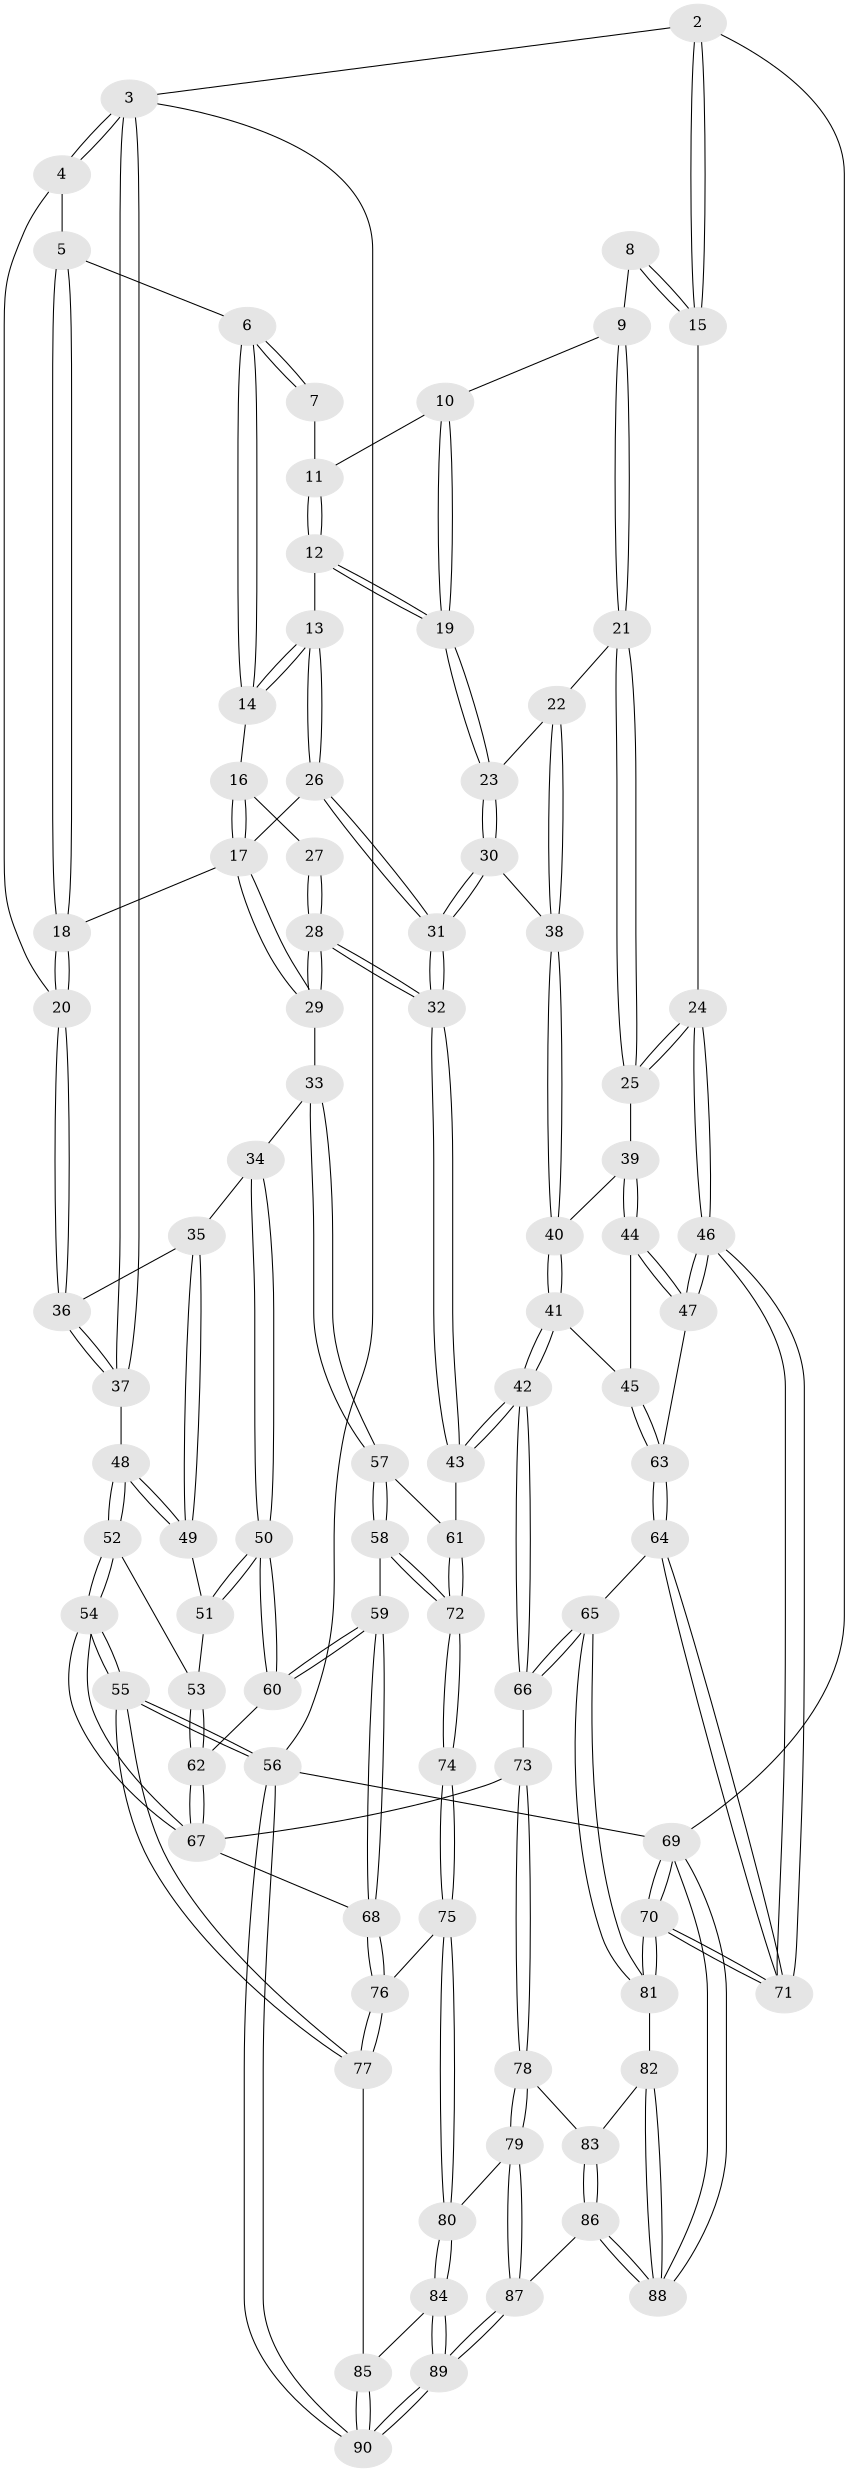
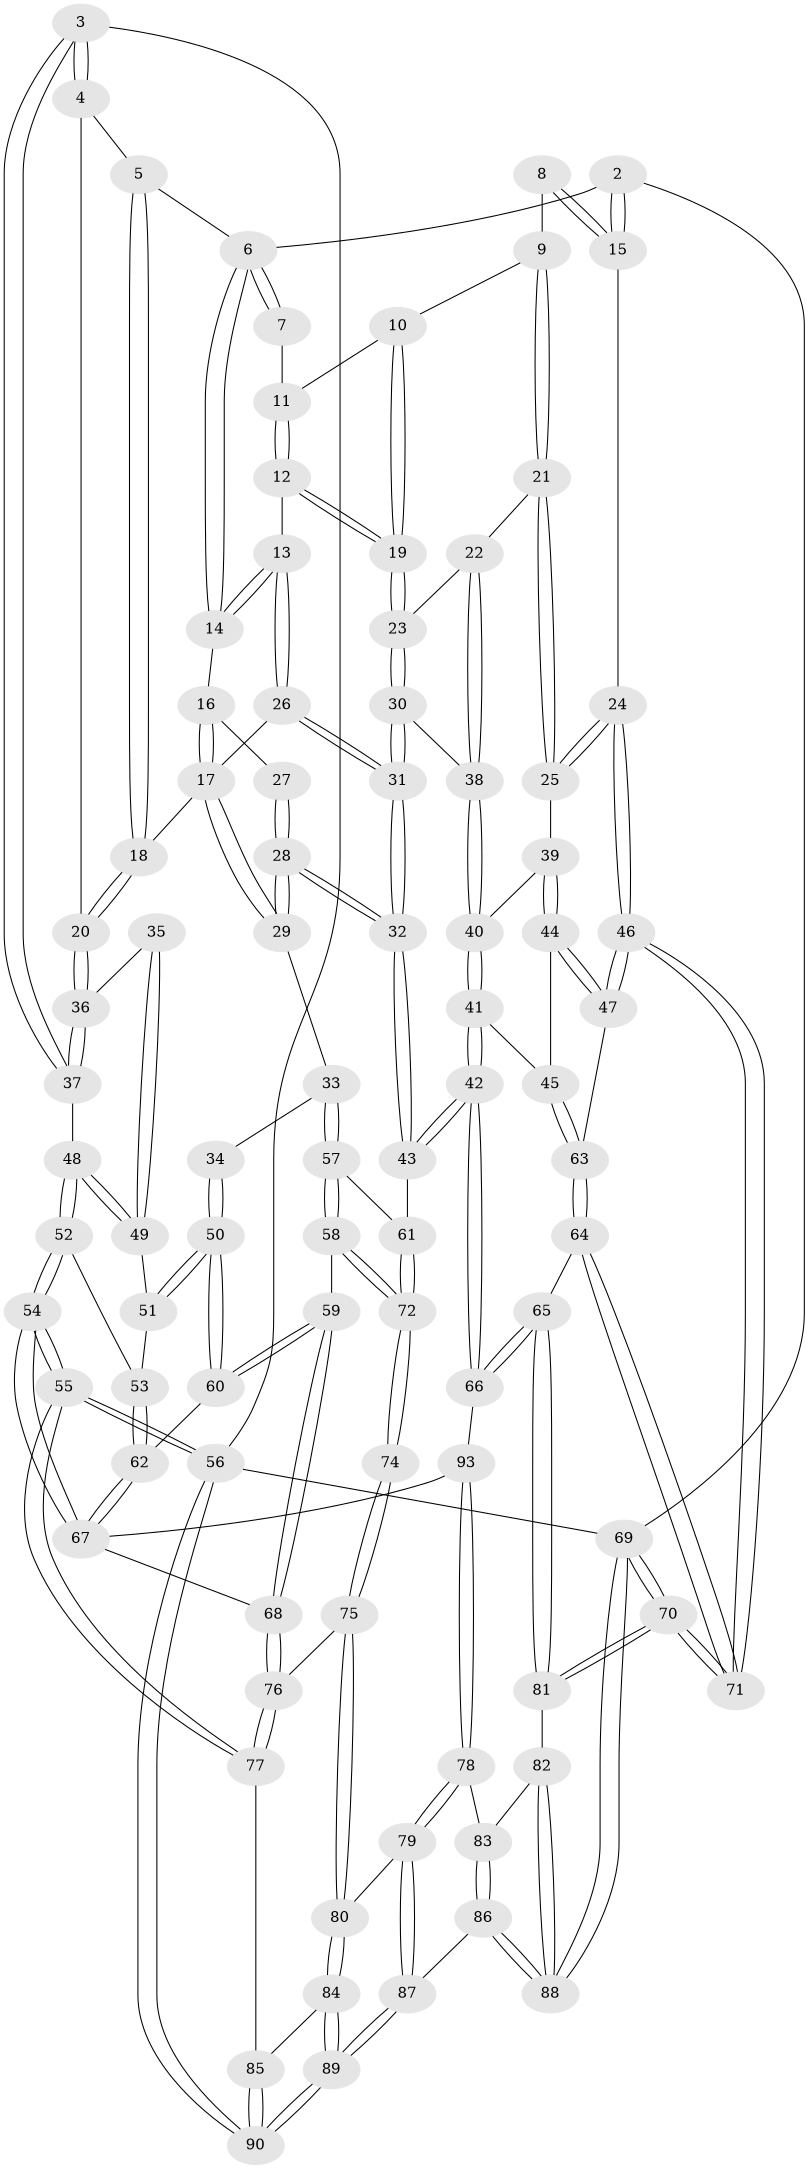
(414, 61) -> (438, 227)
(226, 1198) -> none
(523, 1767) -> (466, 1463)
